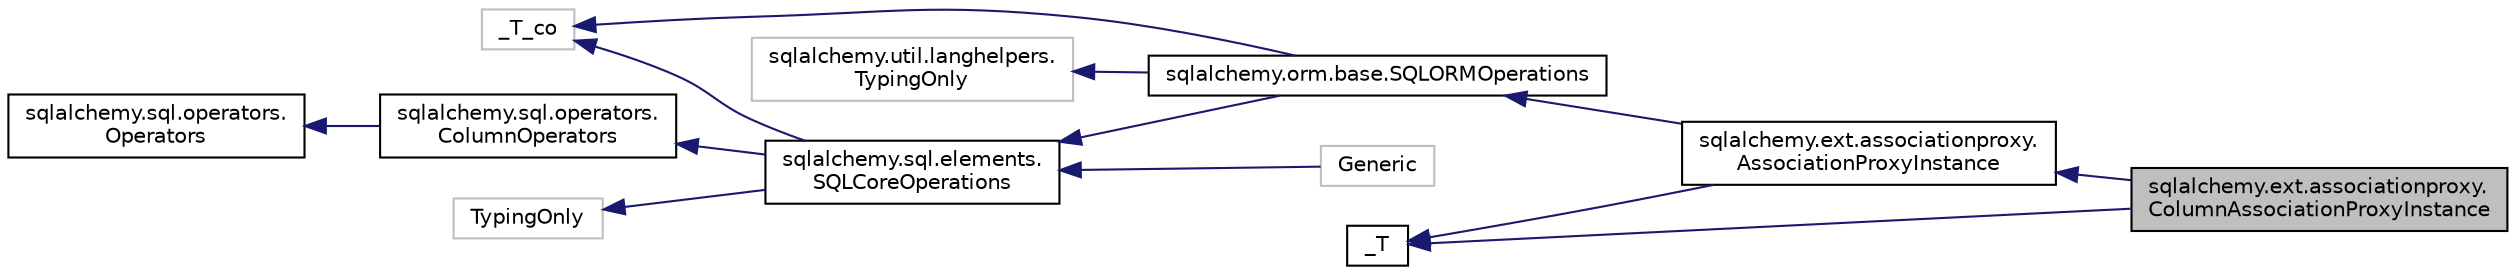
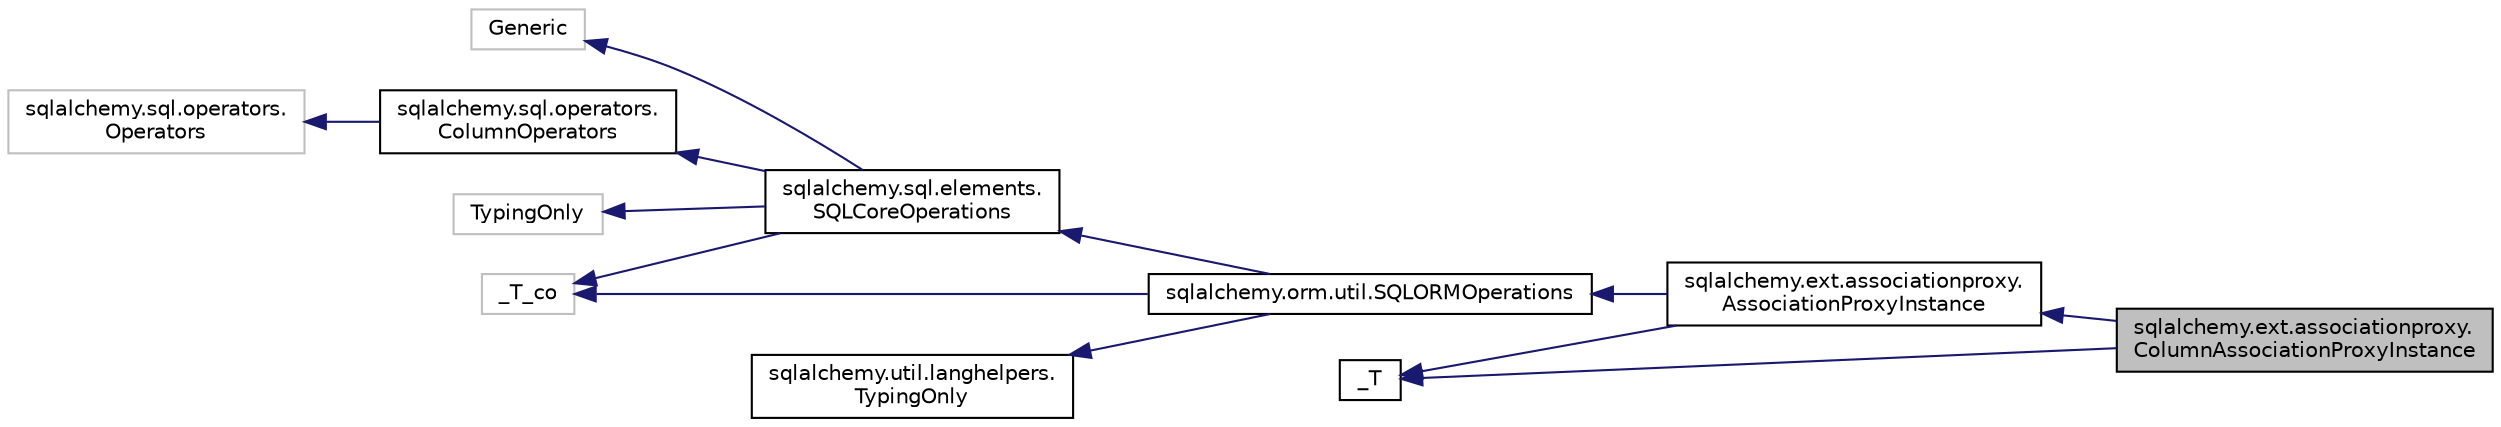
(912, 69) -> (912, 386)
(1378, 76) -> (1370, 294)
(156, 126) -> (156, 122)
(1201, 168) -> (739, 98)
